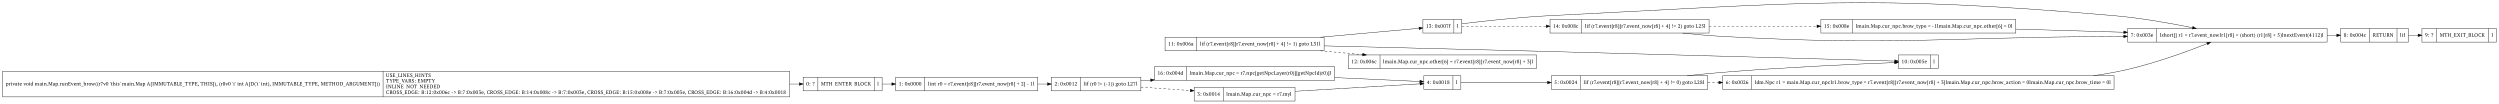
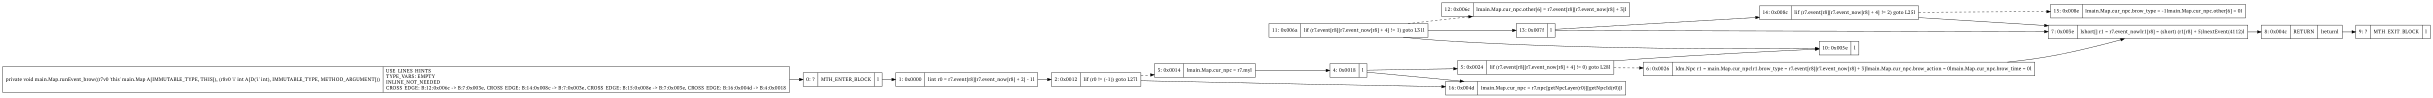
(1504, 26) -> (1655, 23)
(2070, 31) -> none
(2403, 35) -> (2330, 32)
(1377, 80) -> (1414, 77)
